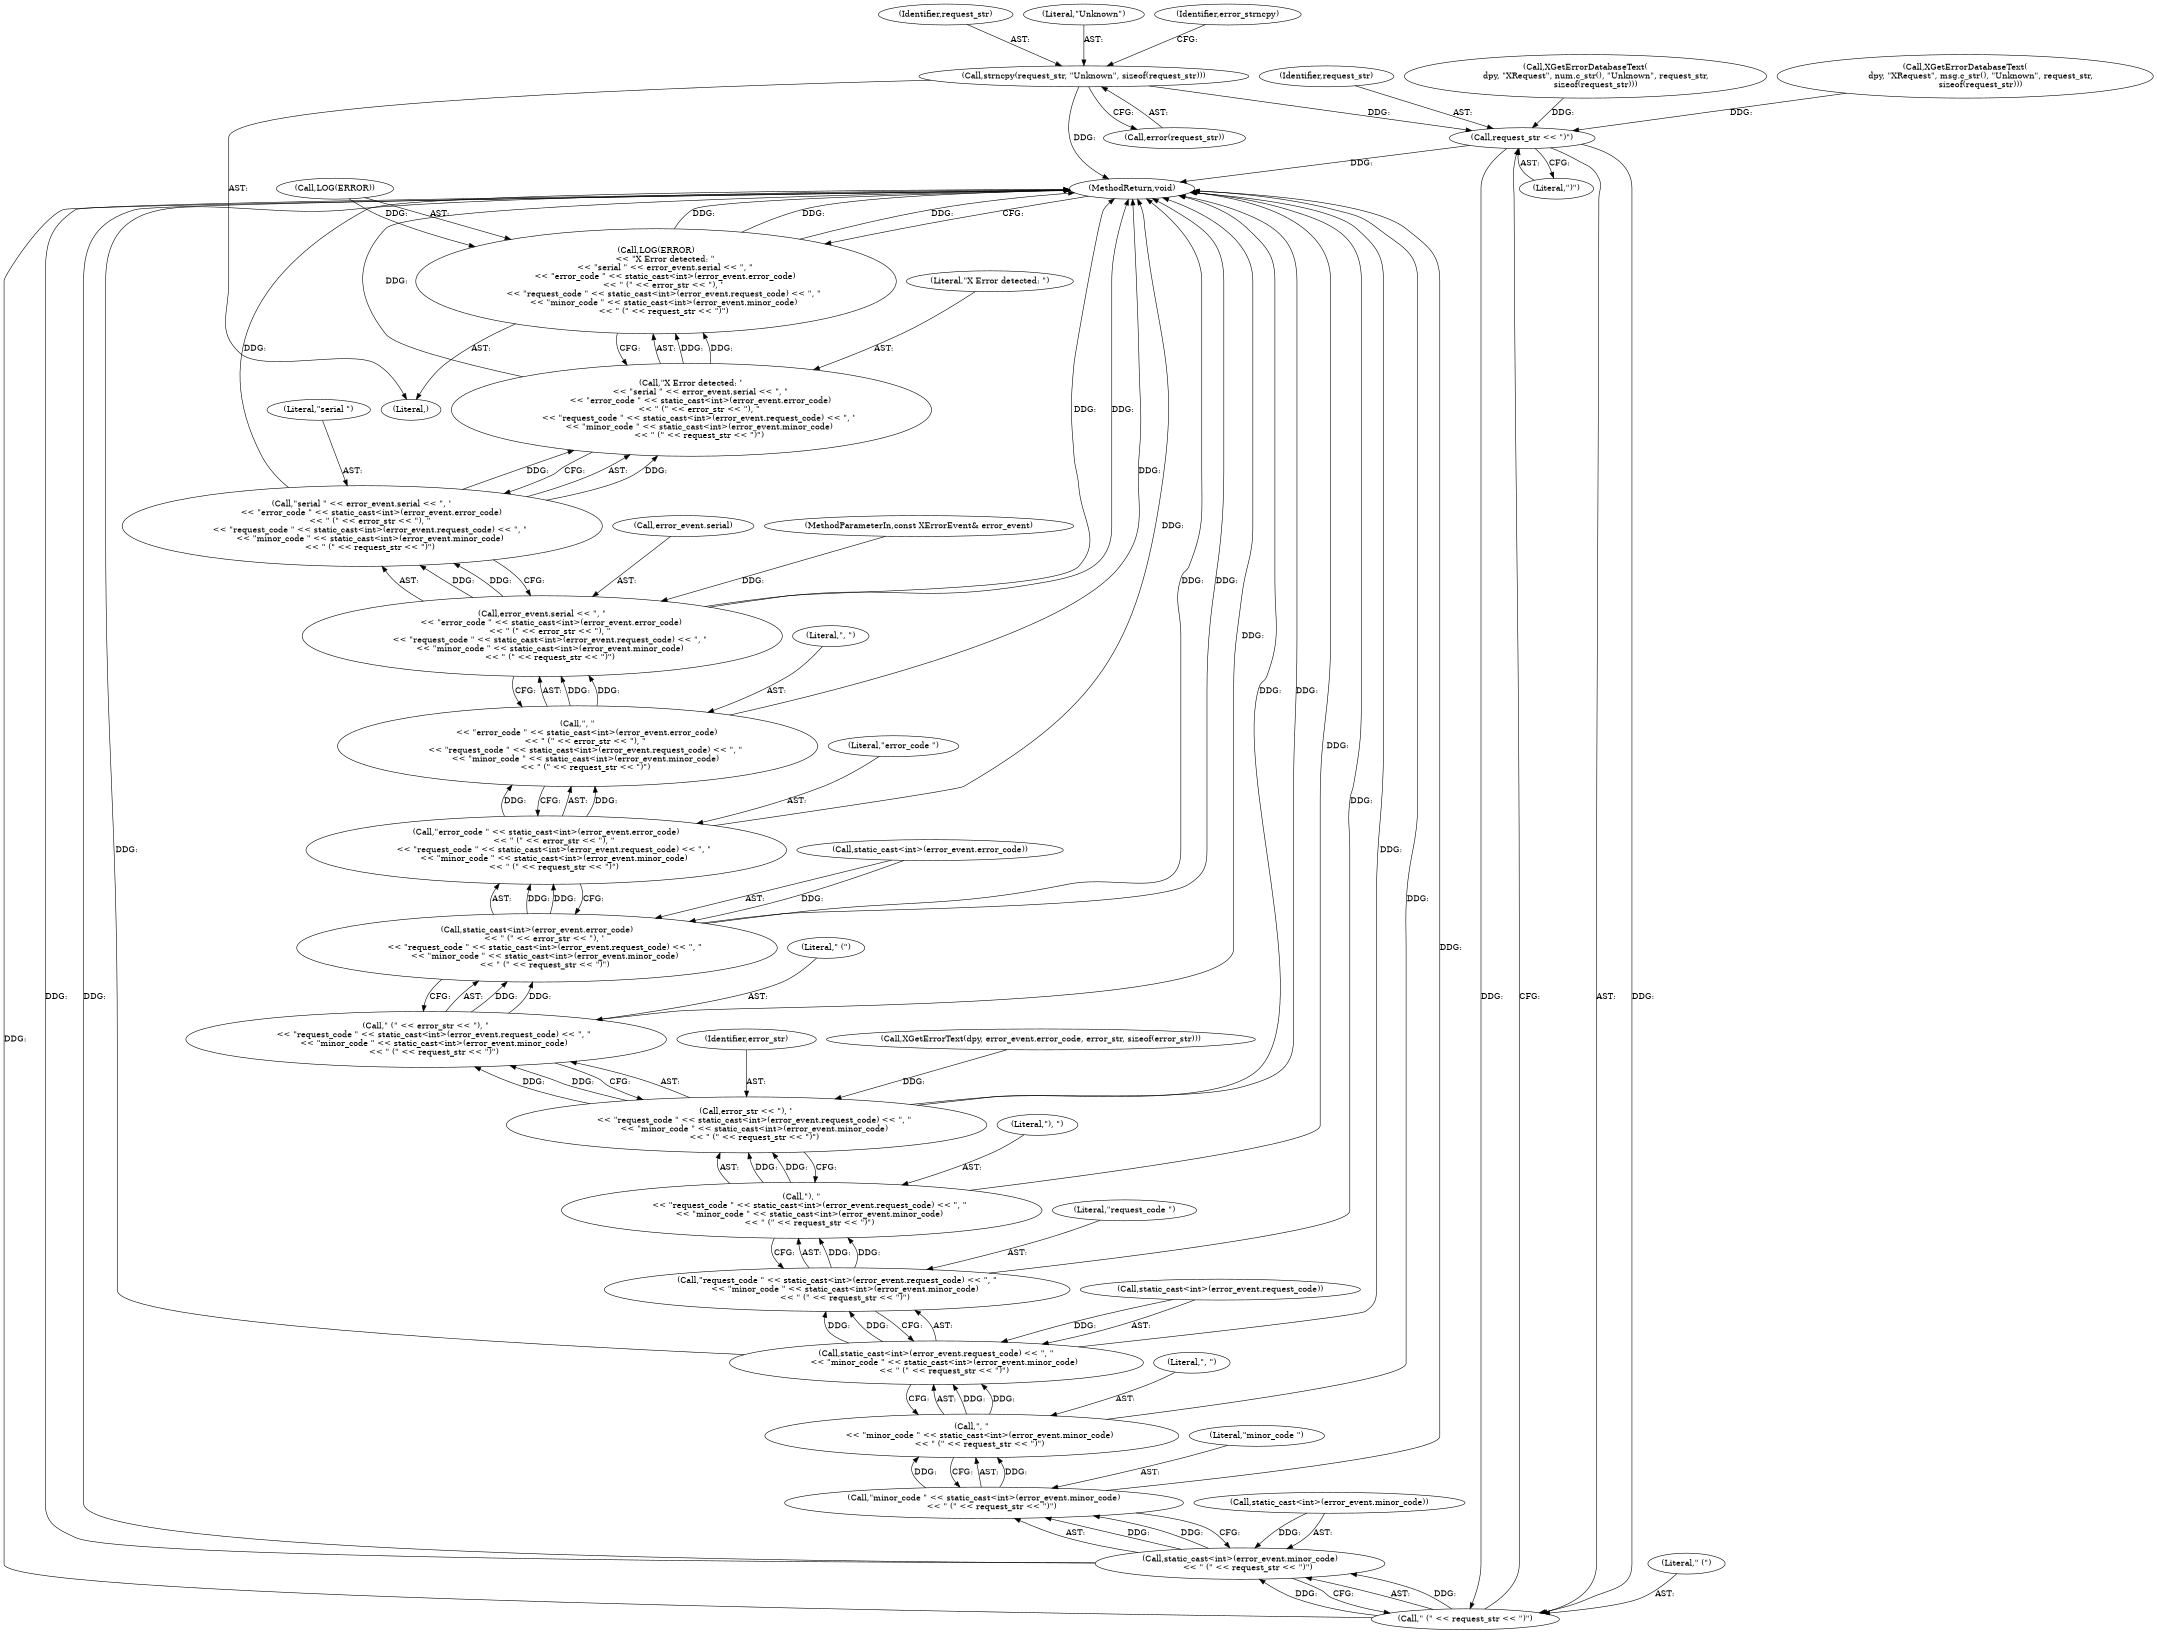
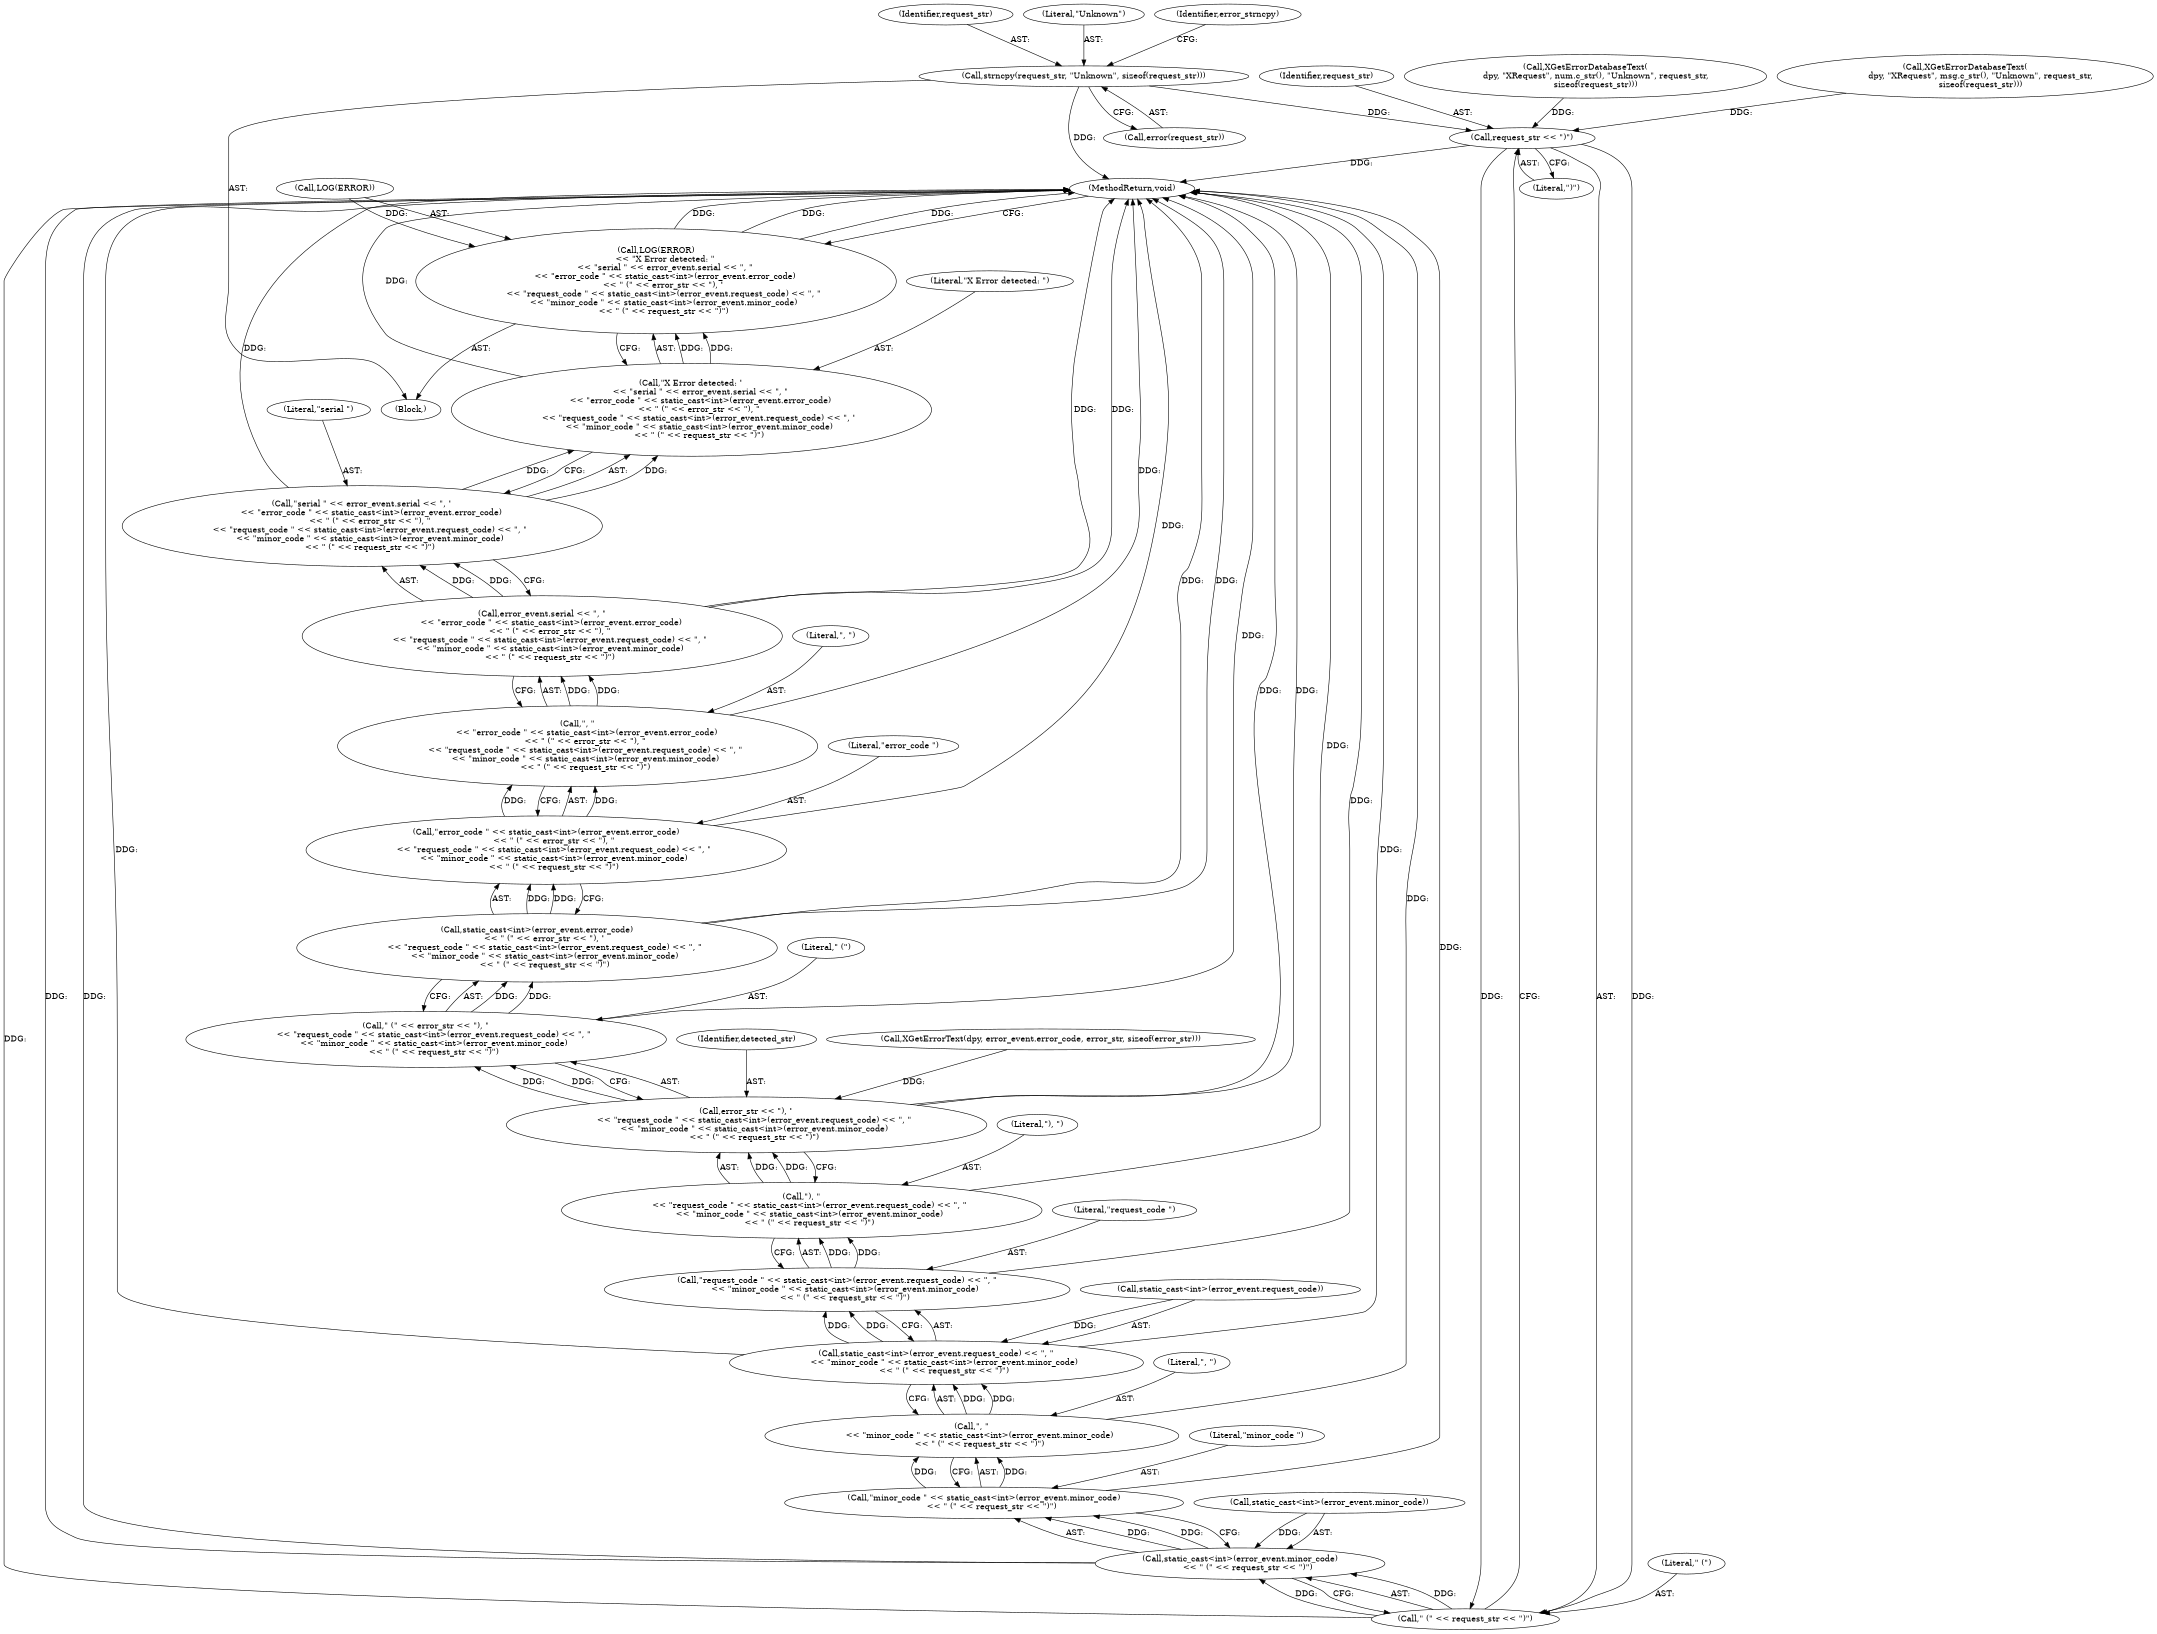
(411, 410) -> (411, 410)
(683, 526) -> none
(919, 526) -> none
(930, 850) -> none
(747, 1039) -> (747, 1039)
